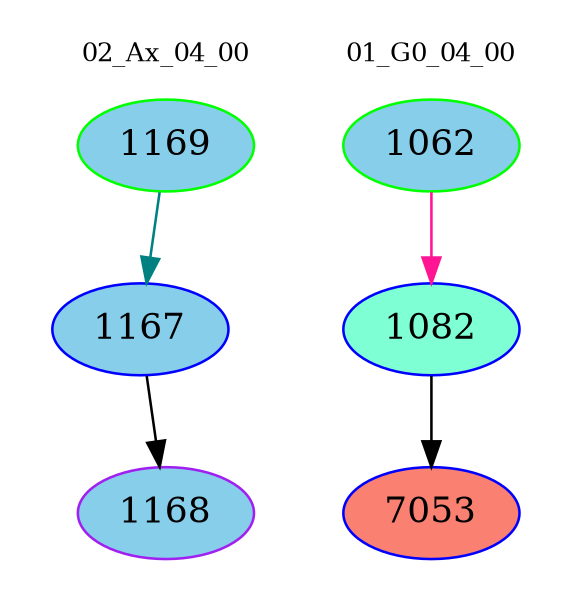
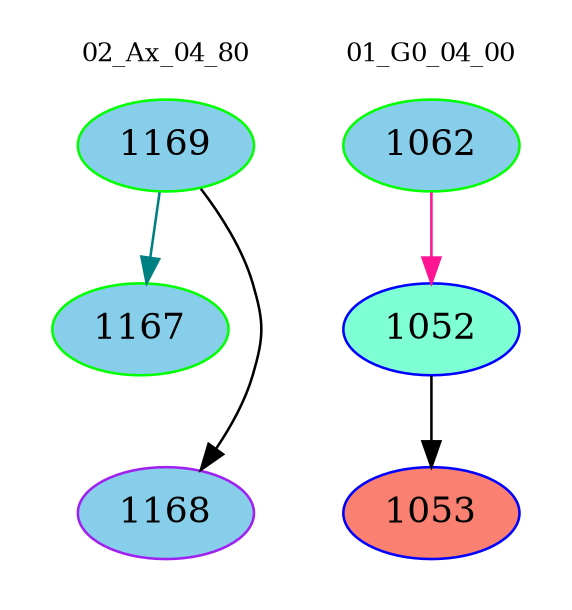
(166, 55) -> (166, 55)
(140, 329) -> (140, 329)
(431, 329) -> (431, 329)
(151, 409) -> (260, 316)
(431, 513) -> (431, 513)
